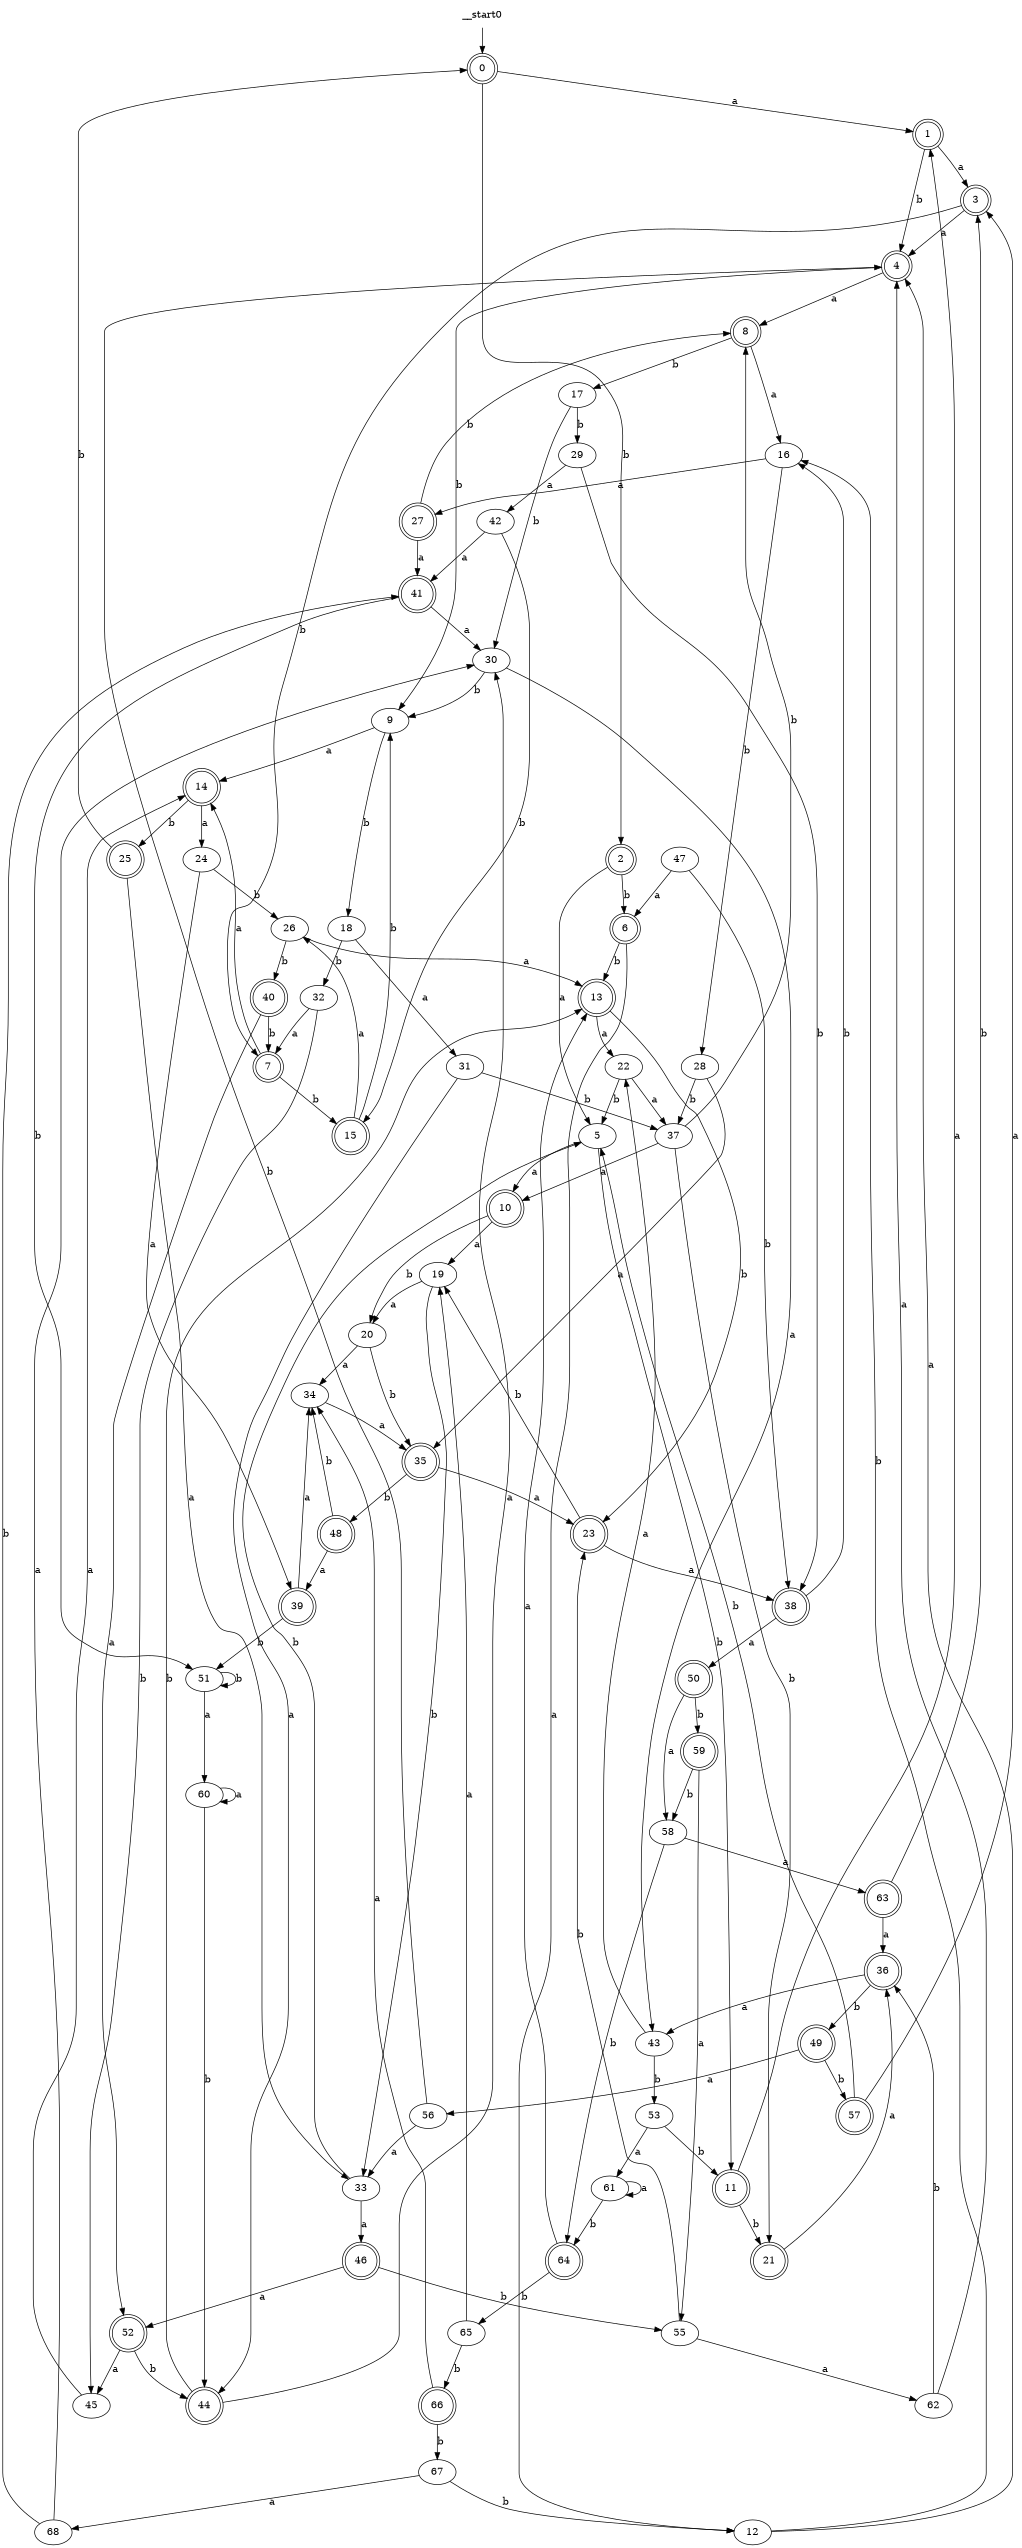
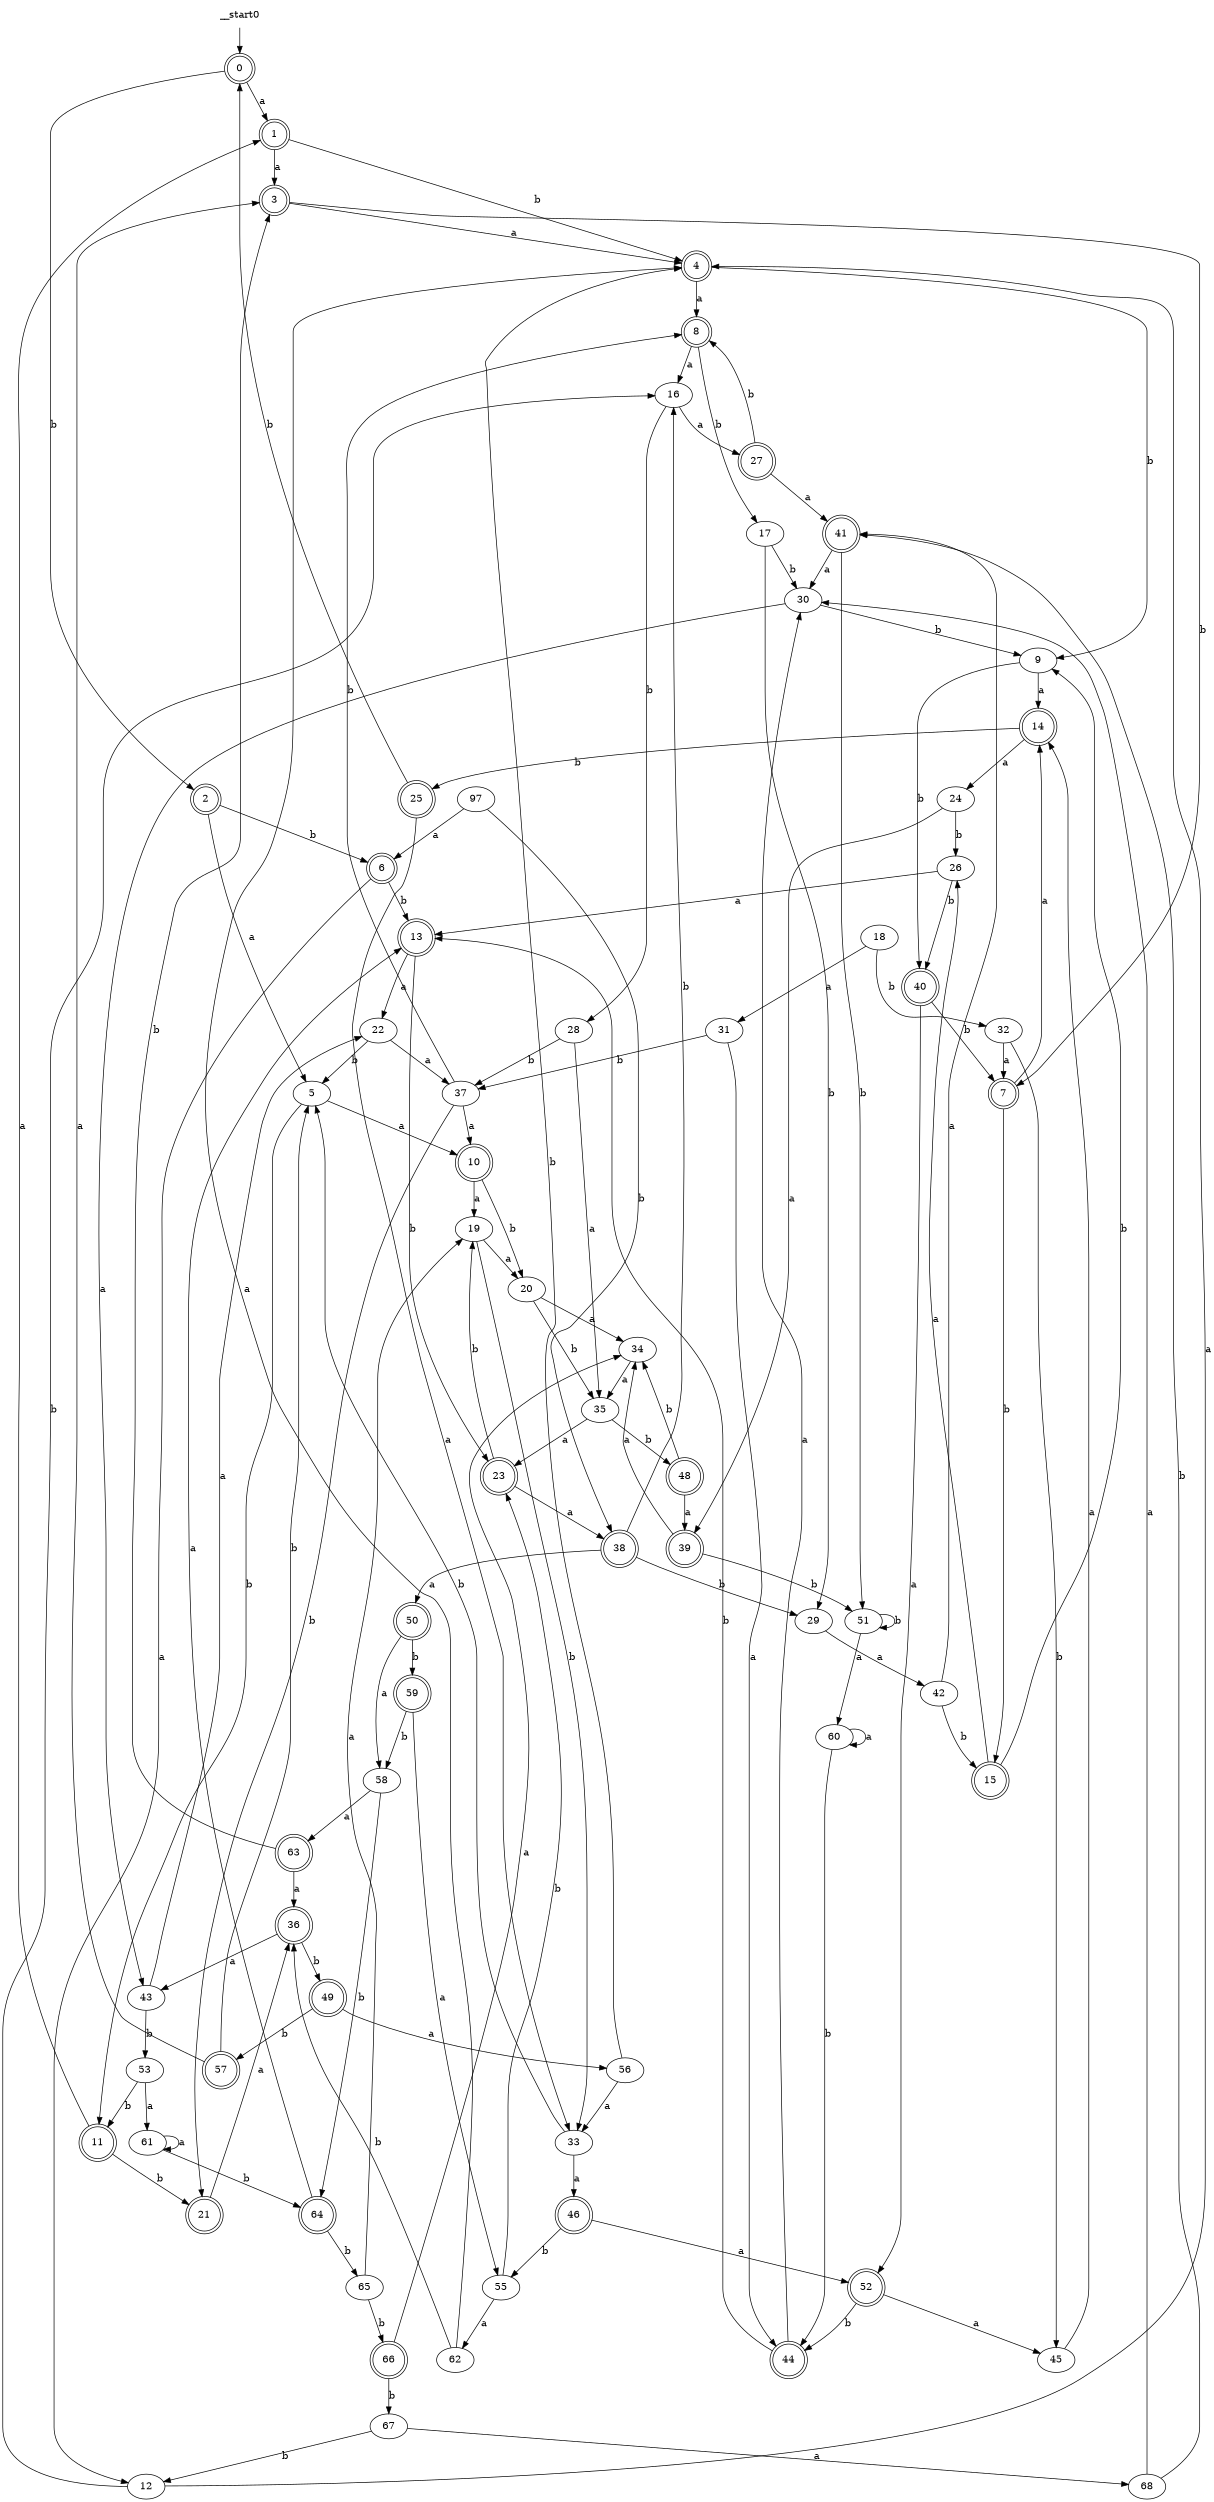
(363, 820) -> (918, 778)
(680, 860) -> (476, 799)
(817, 988) -> (713, 1587)
(421, 1462) -> (600, 1410)
